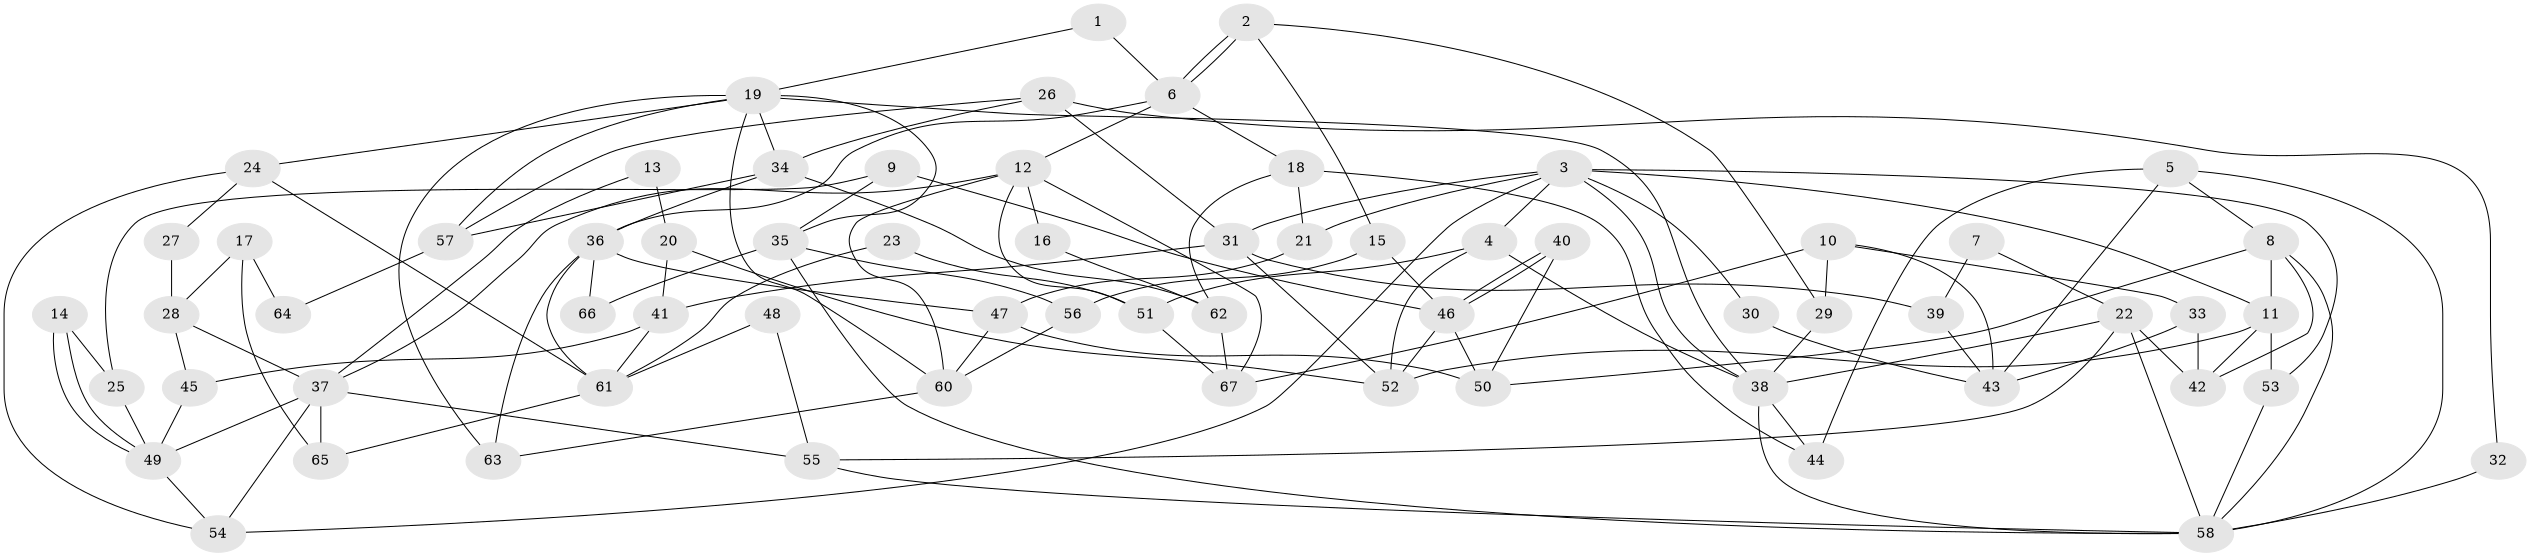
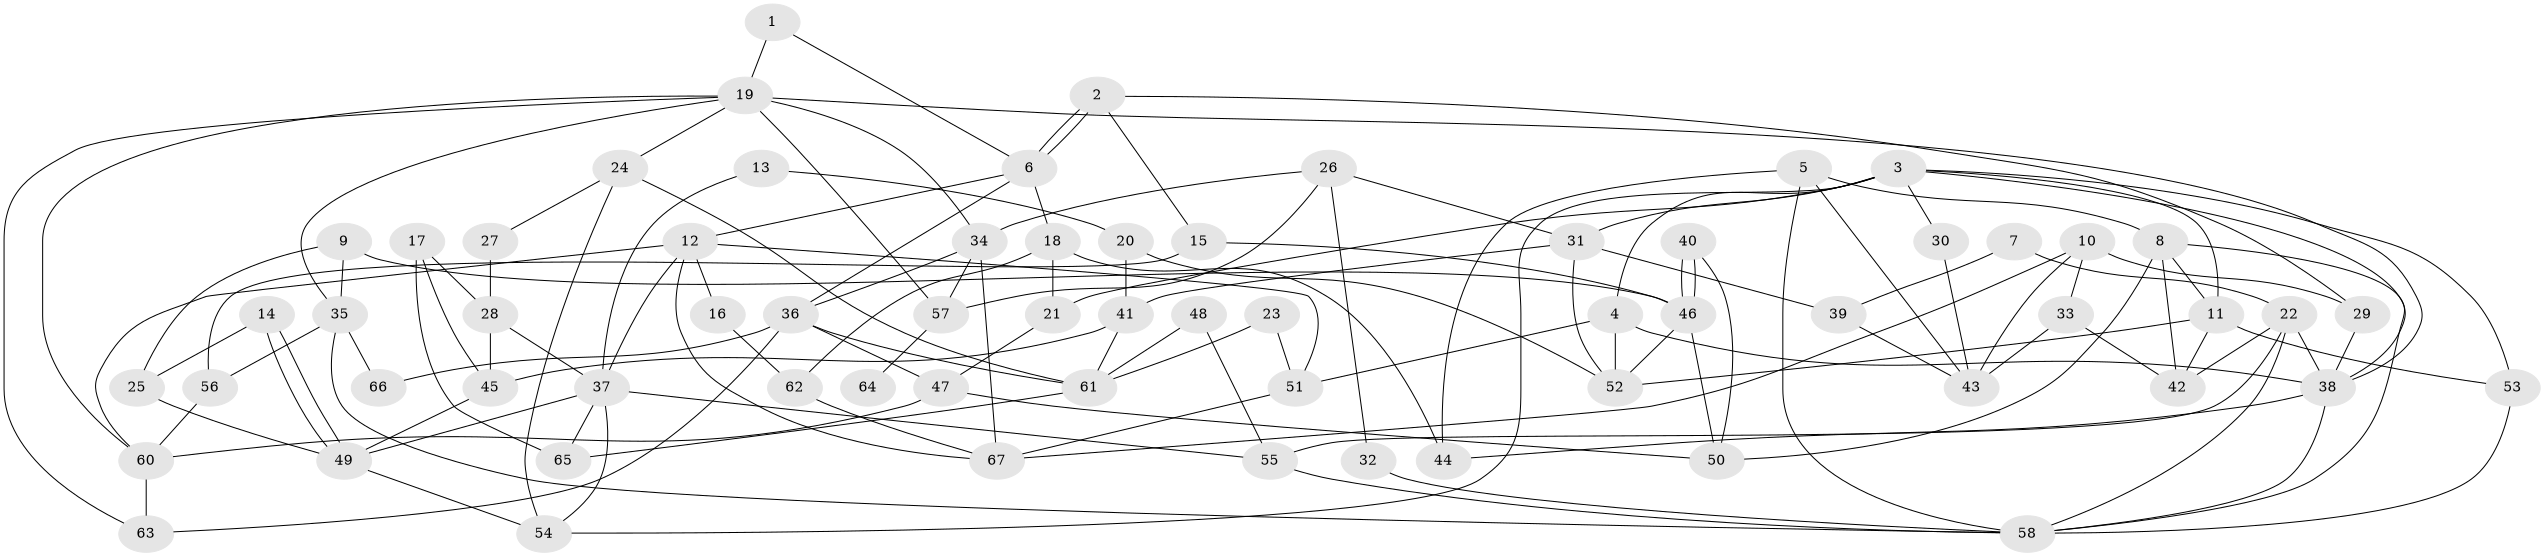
(997, 256) -> (988, 347)
(264, 278) -> (446, 318)
